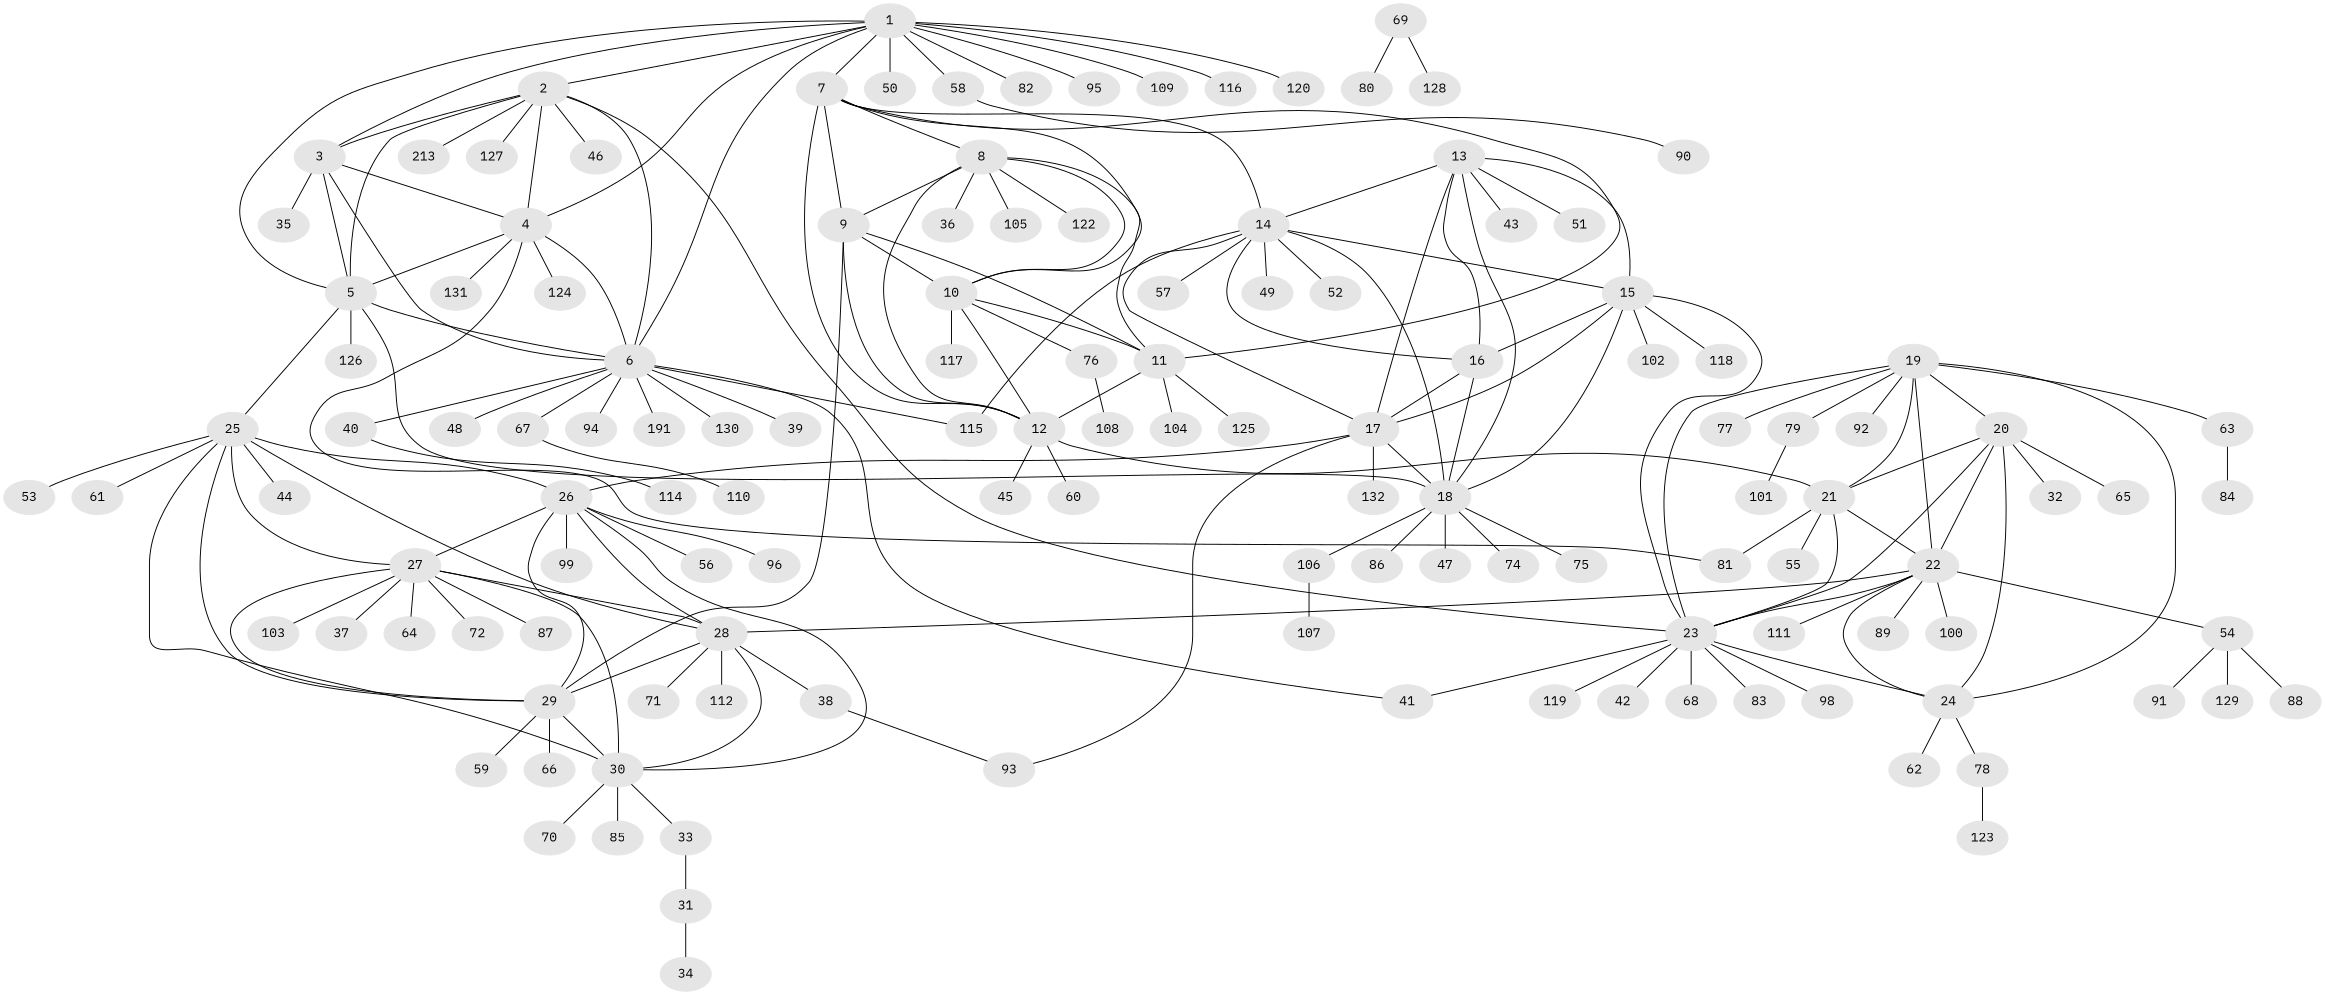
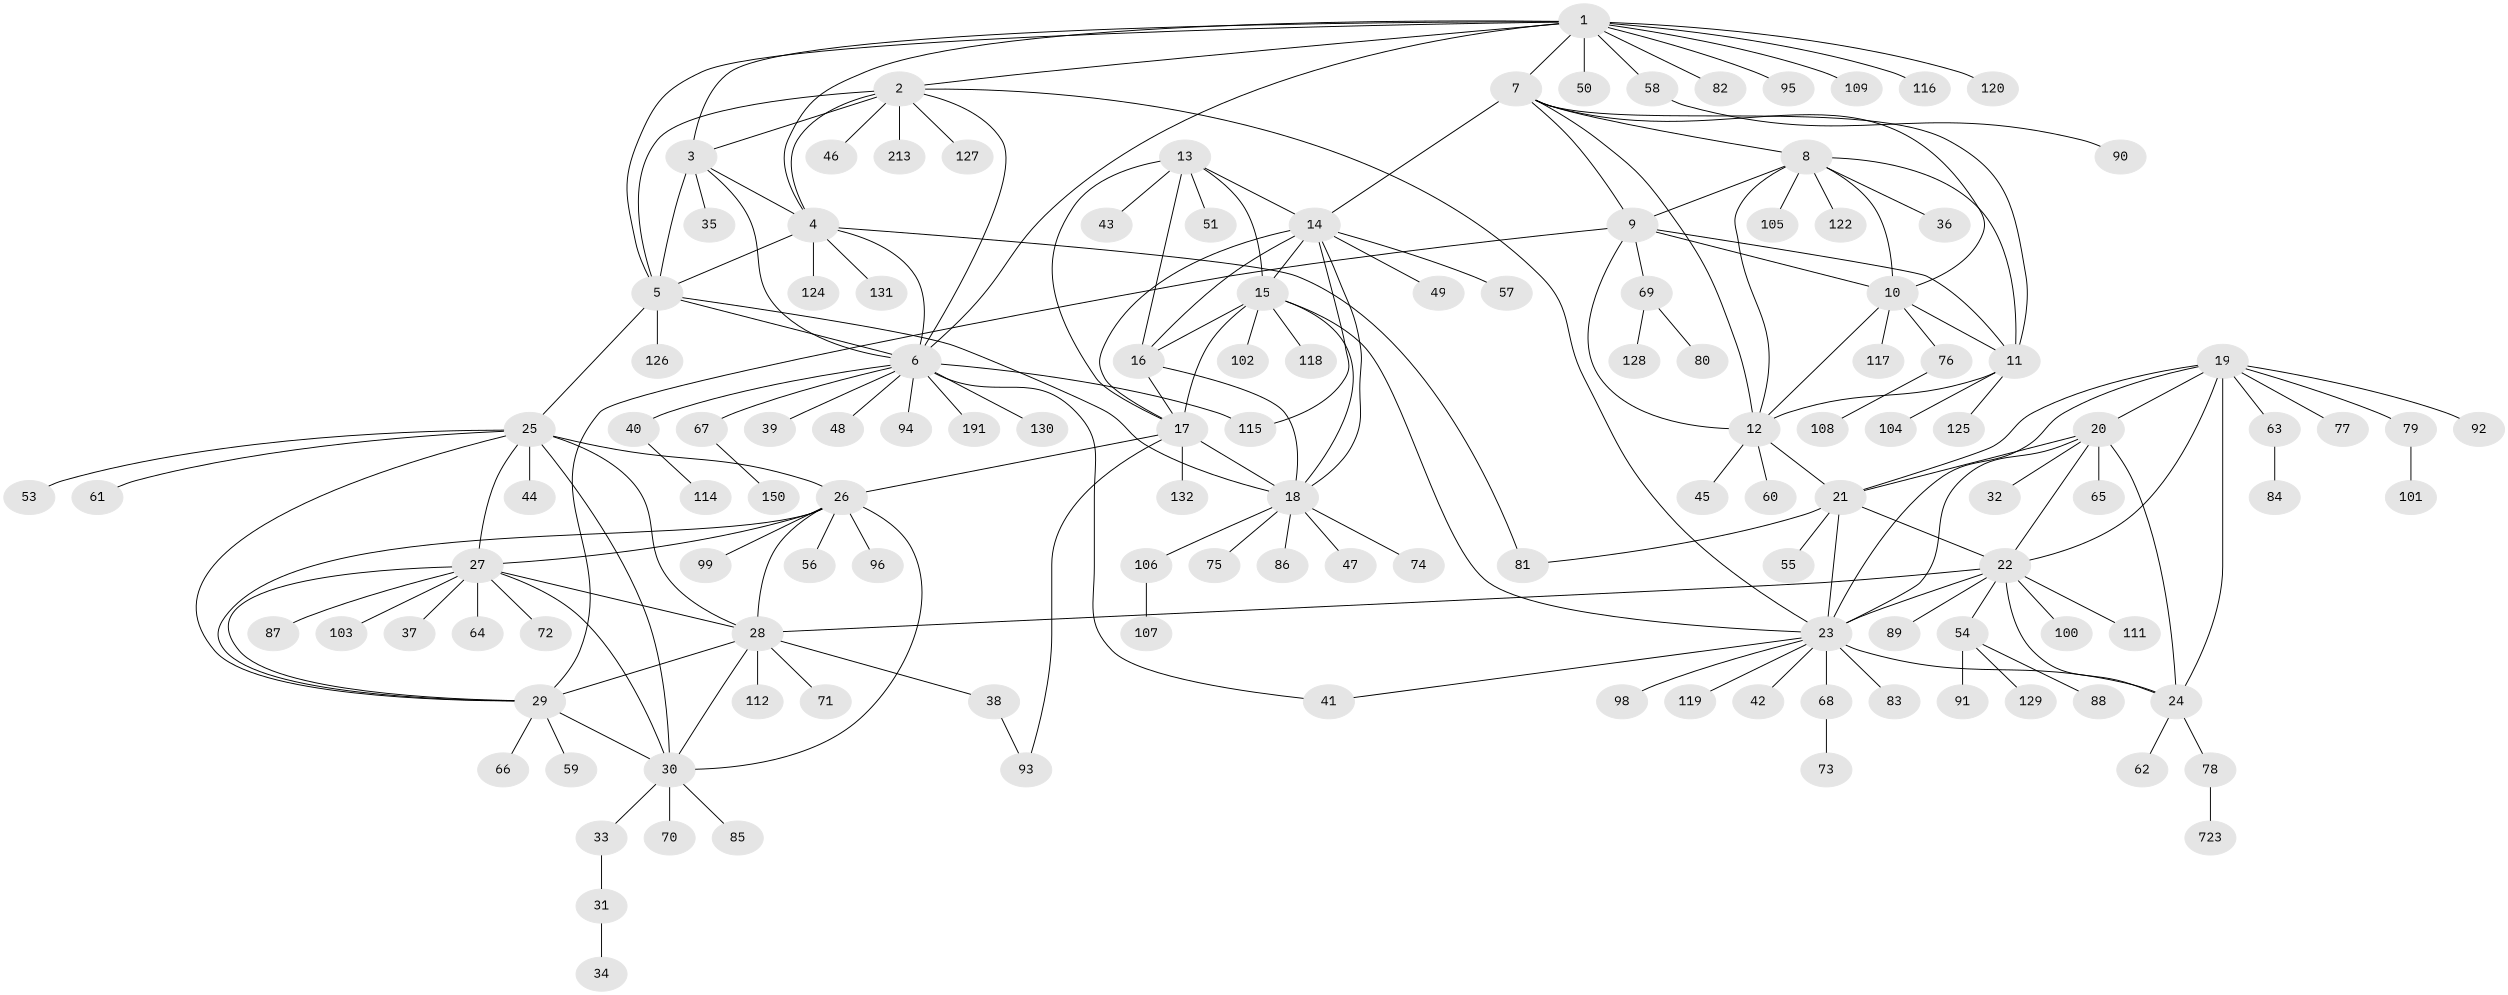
none -> (1640, 259)
(1336, 293) -> none
(1513, 331) -> none
(739, 498) -> (774, 498)
none -> (1826, 770)
(1982, 838) -> (2210, 838)
